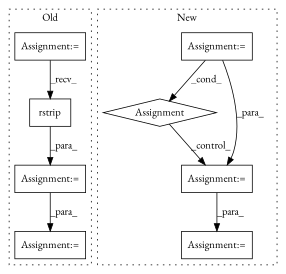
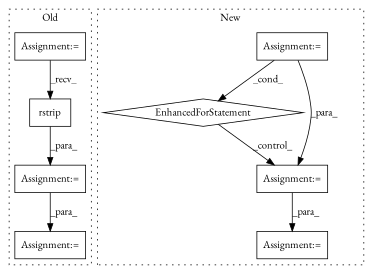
(160, 113) -> (203, 113)
